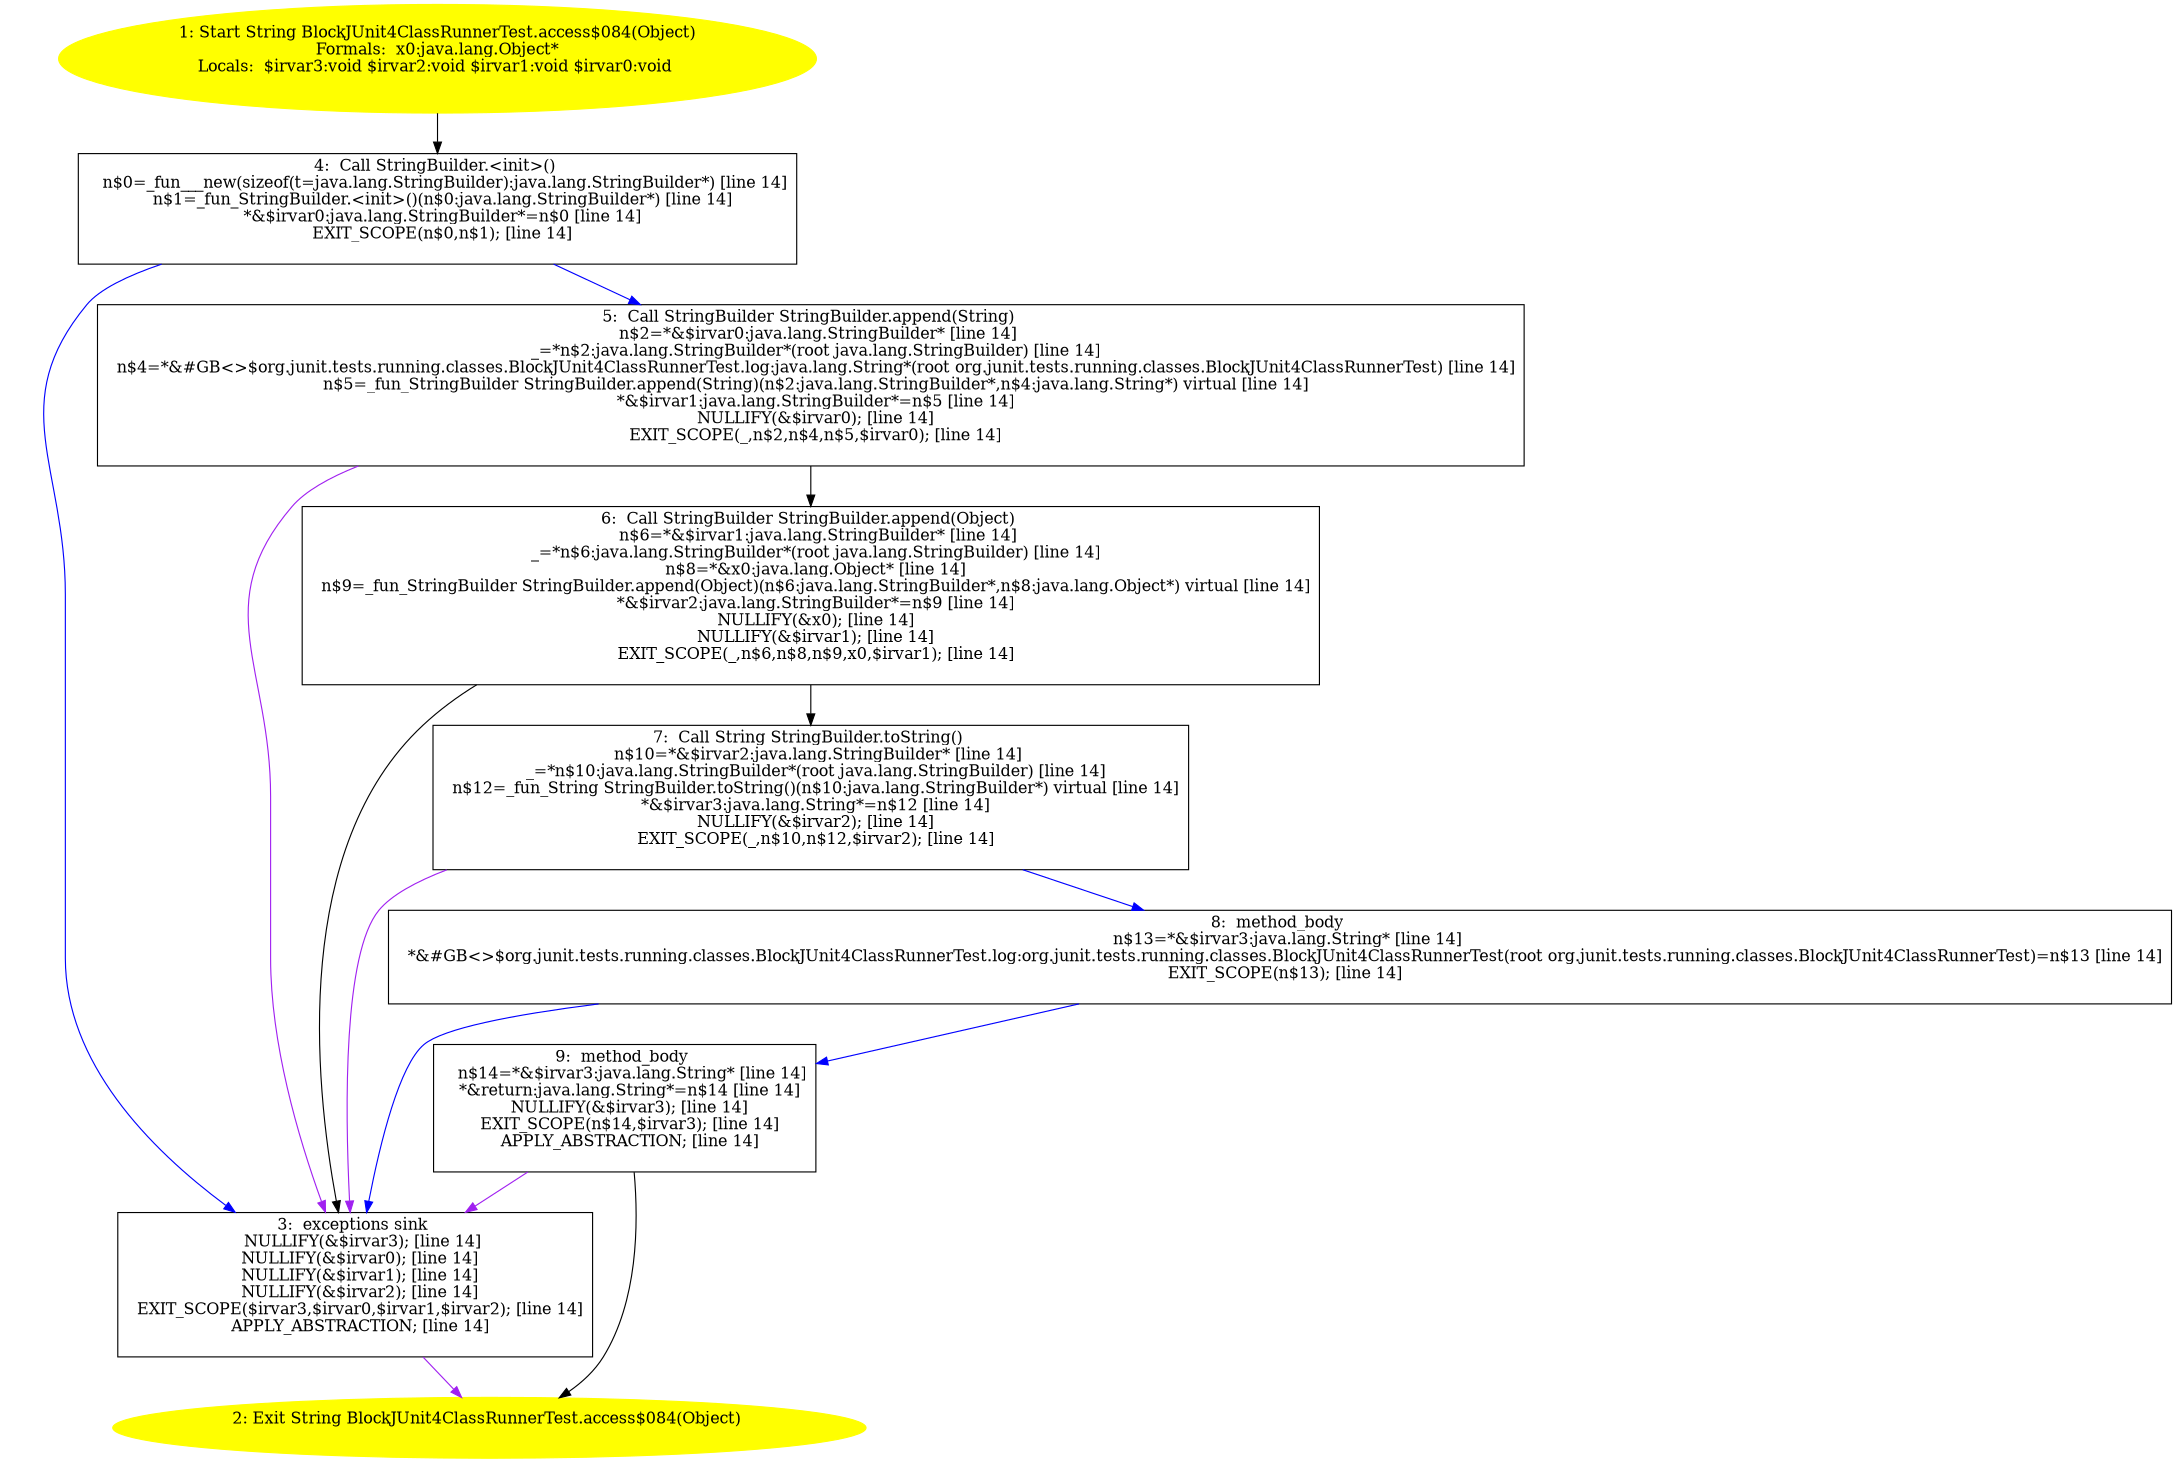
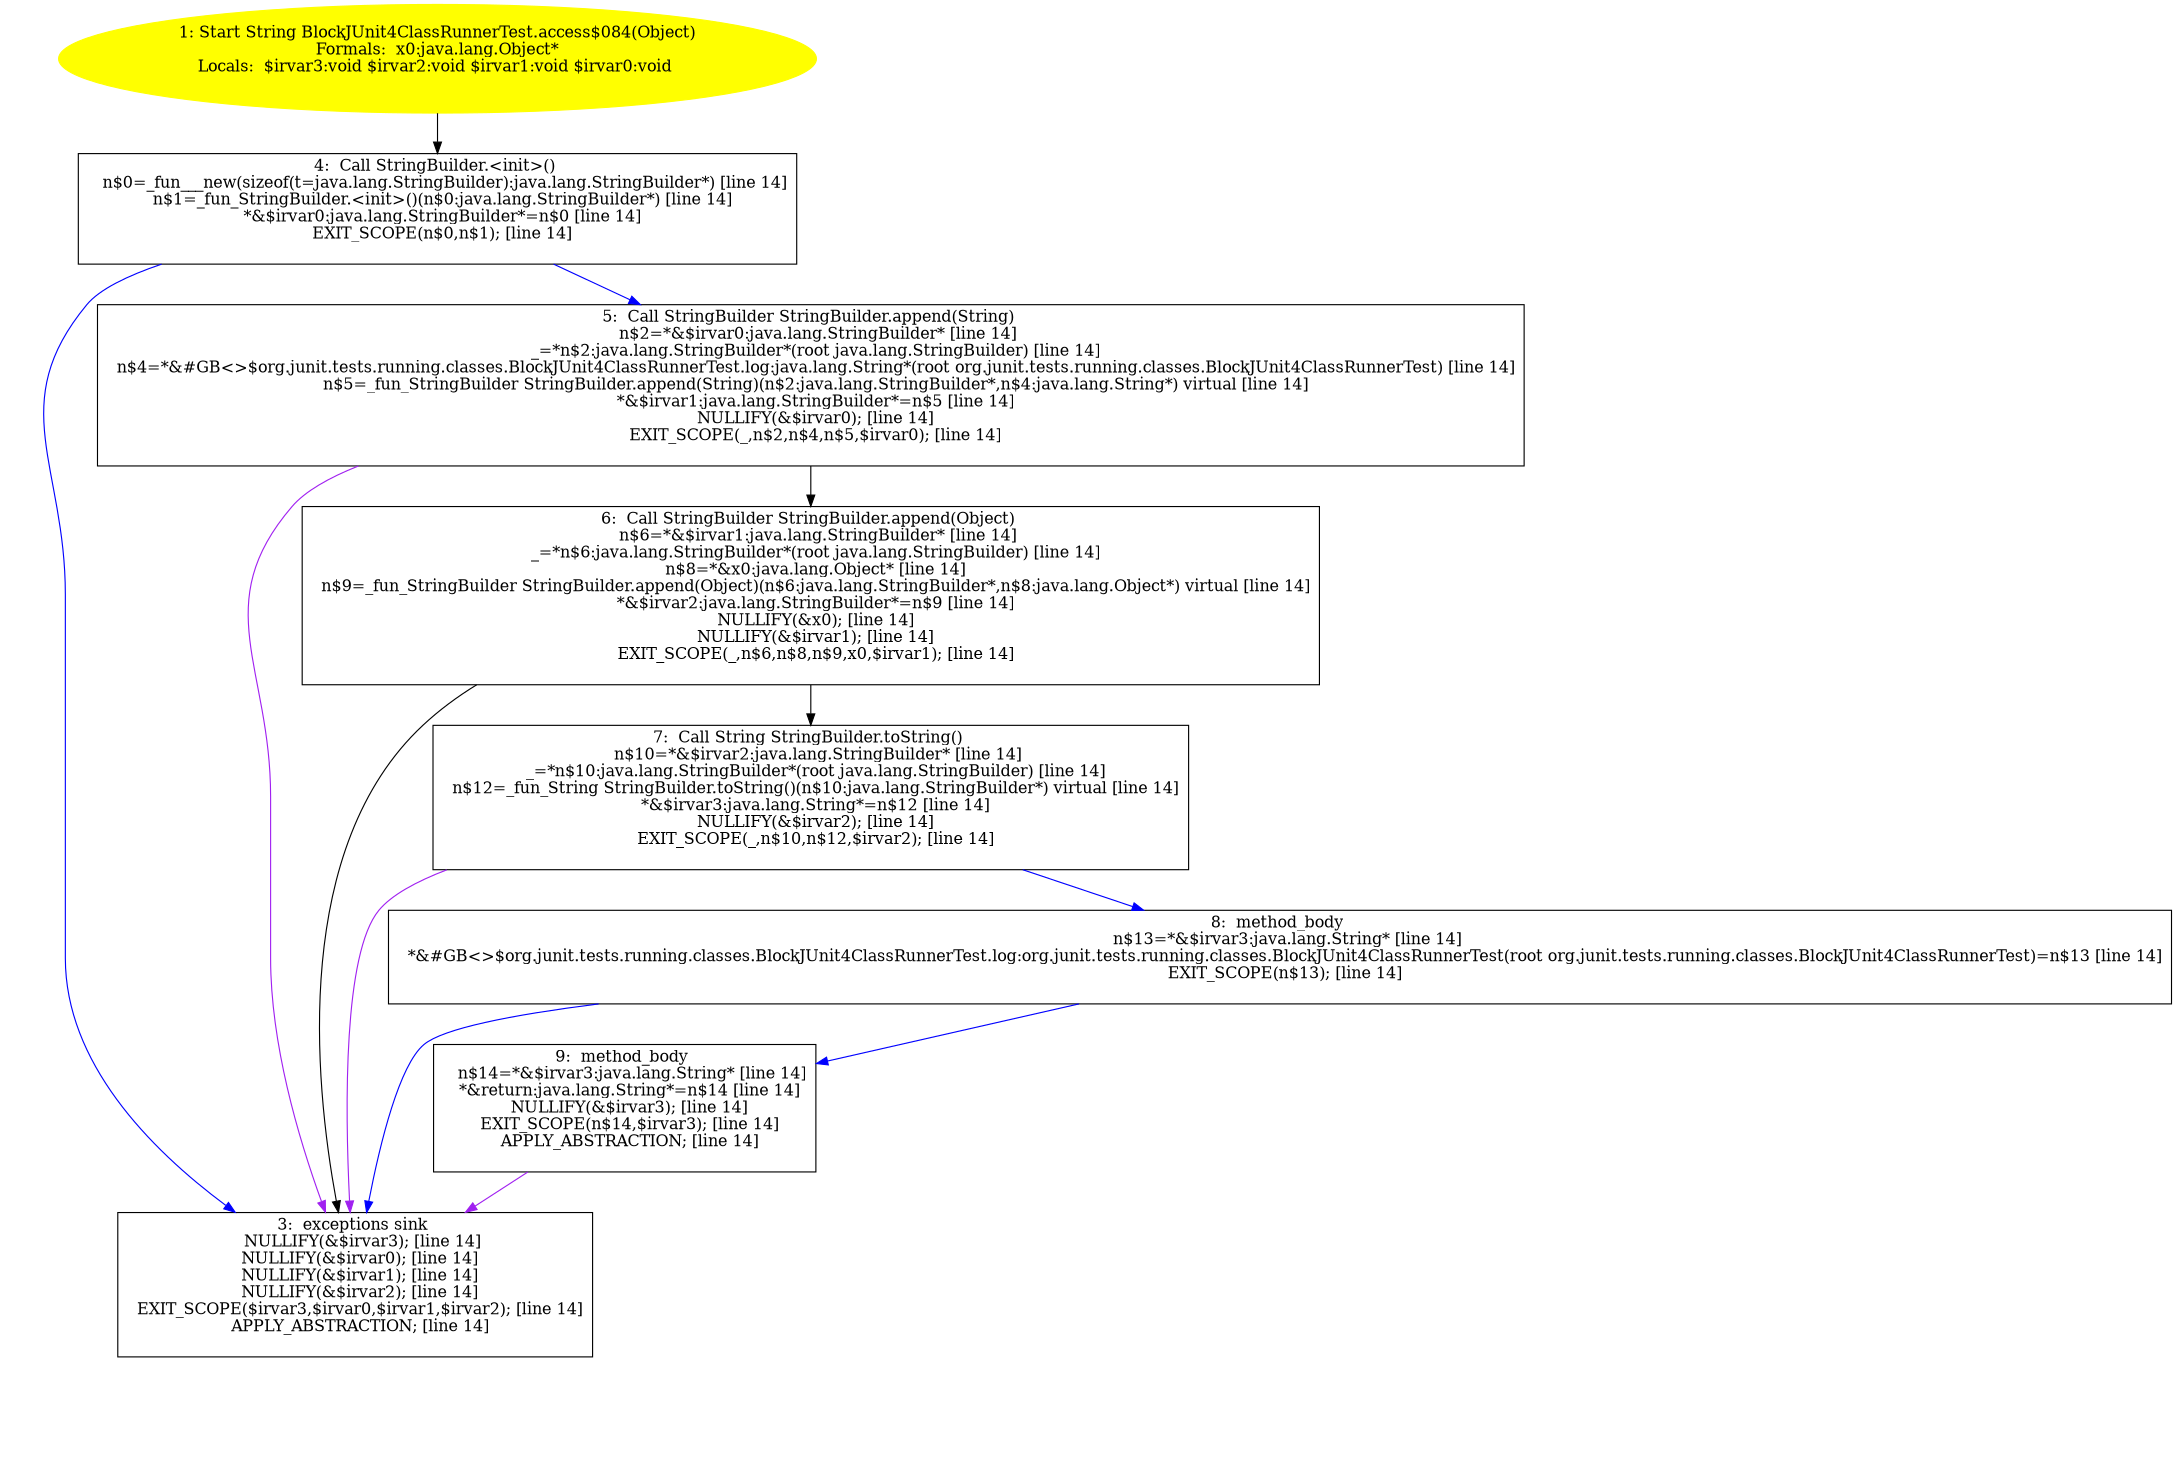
(489, 1428) -> none
